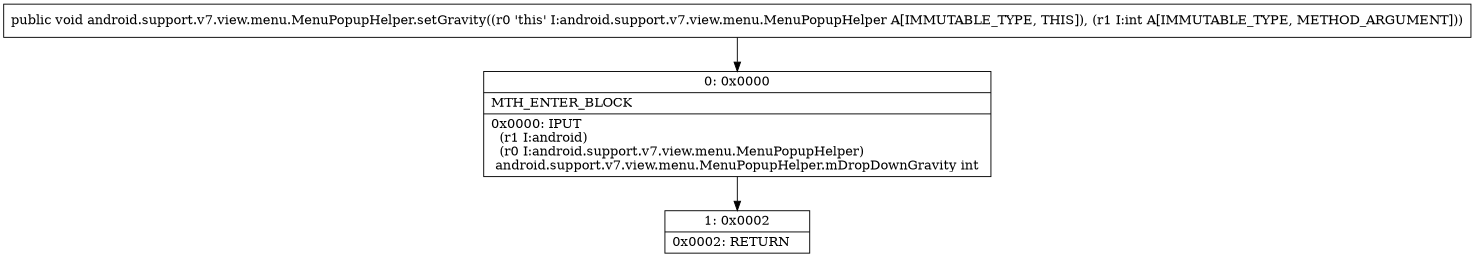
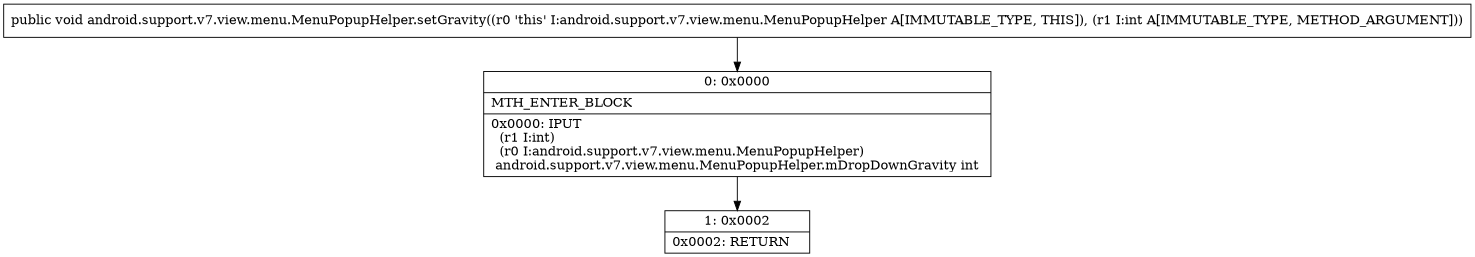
(540, 138) -> (523, 138)
